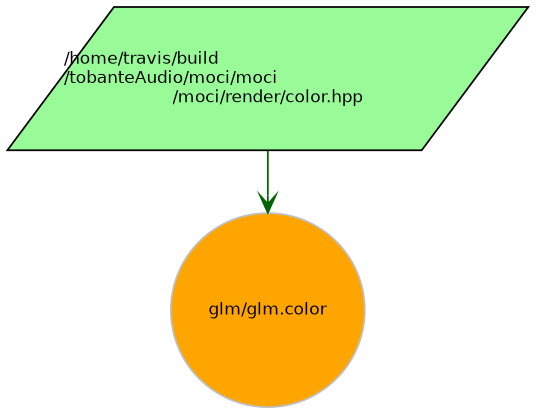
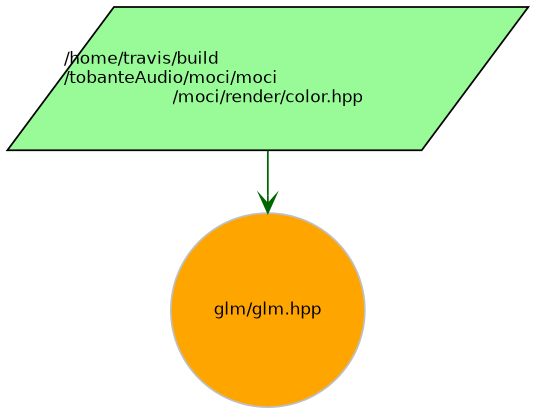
(268, 310) -> (268, 310)
